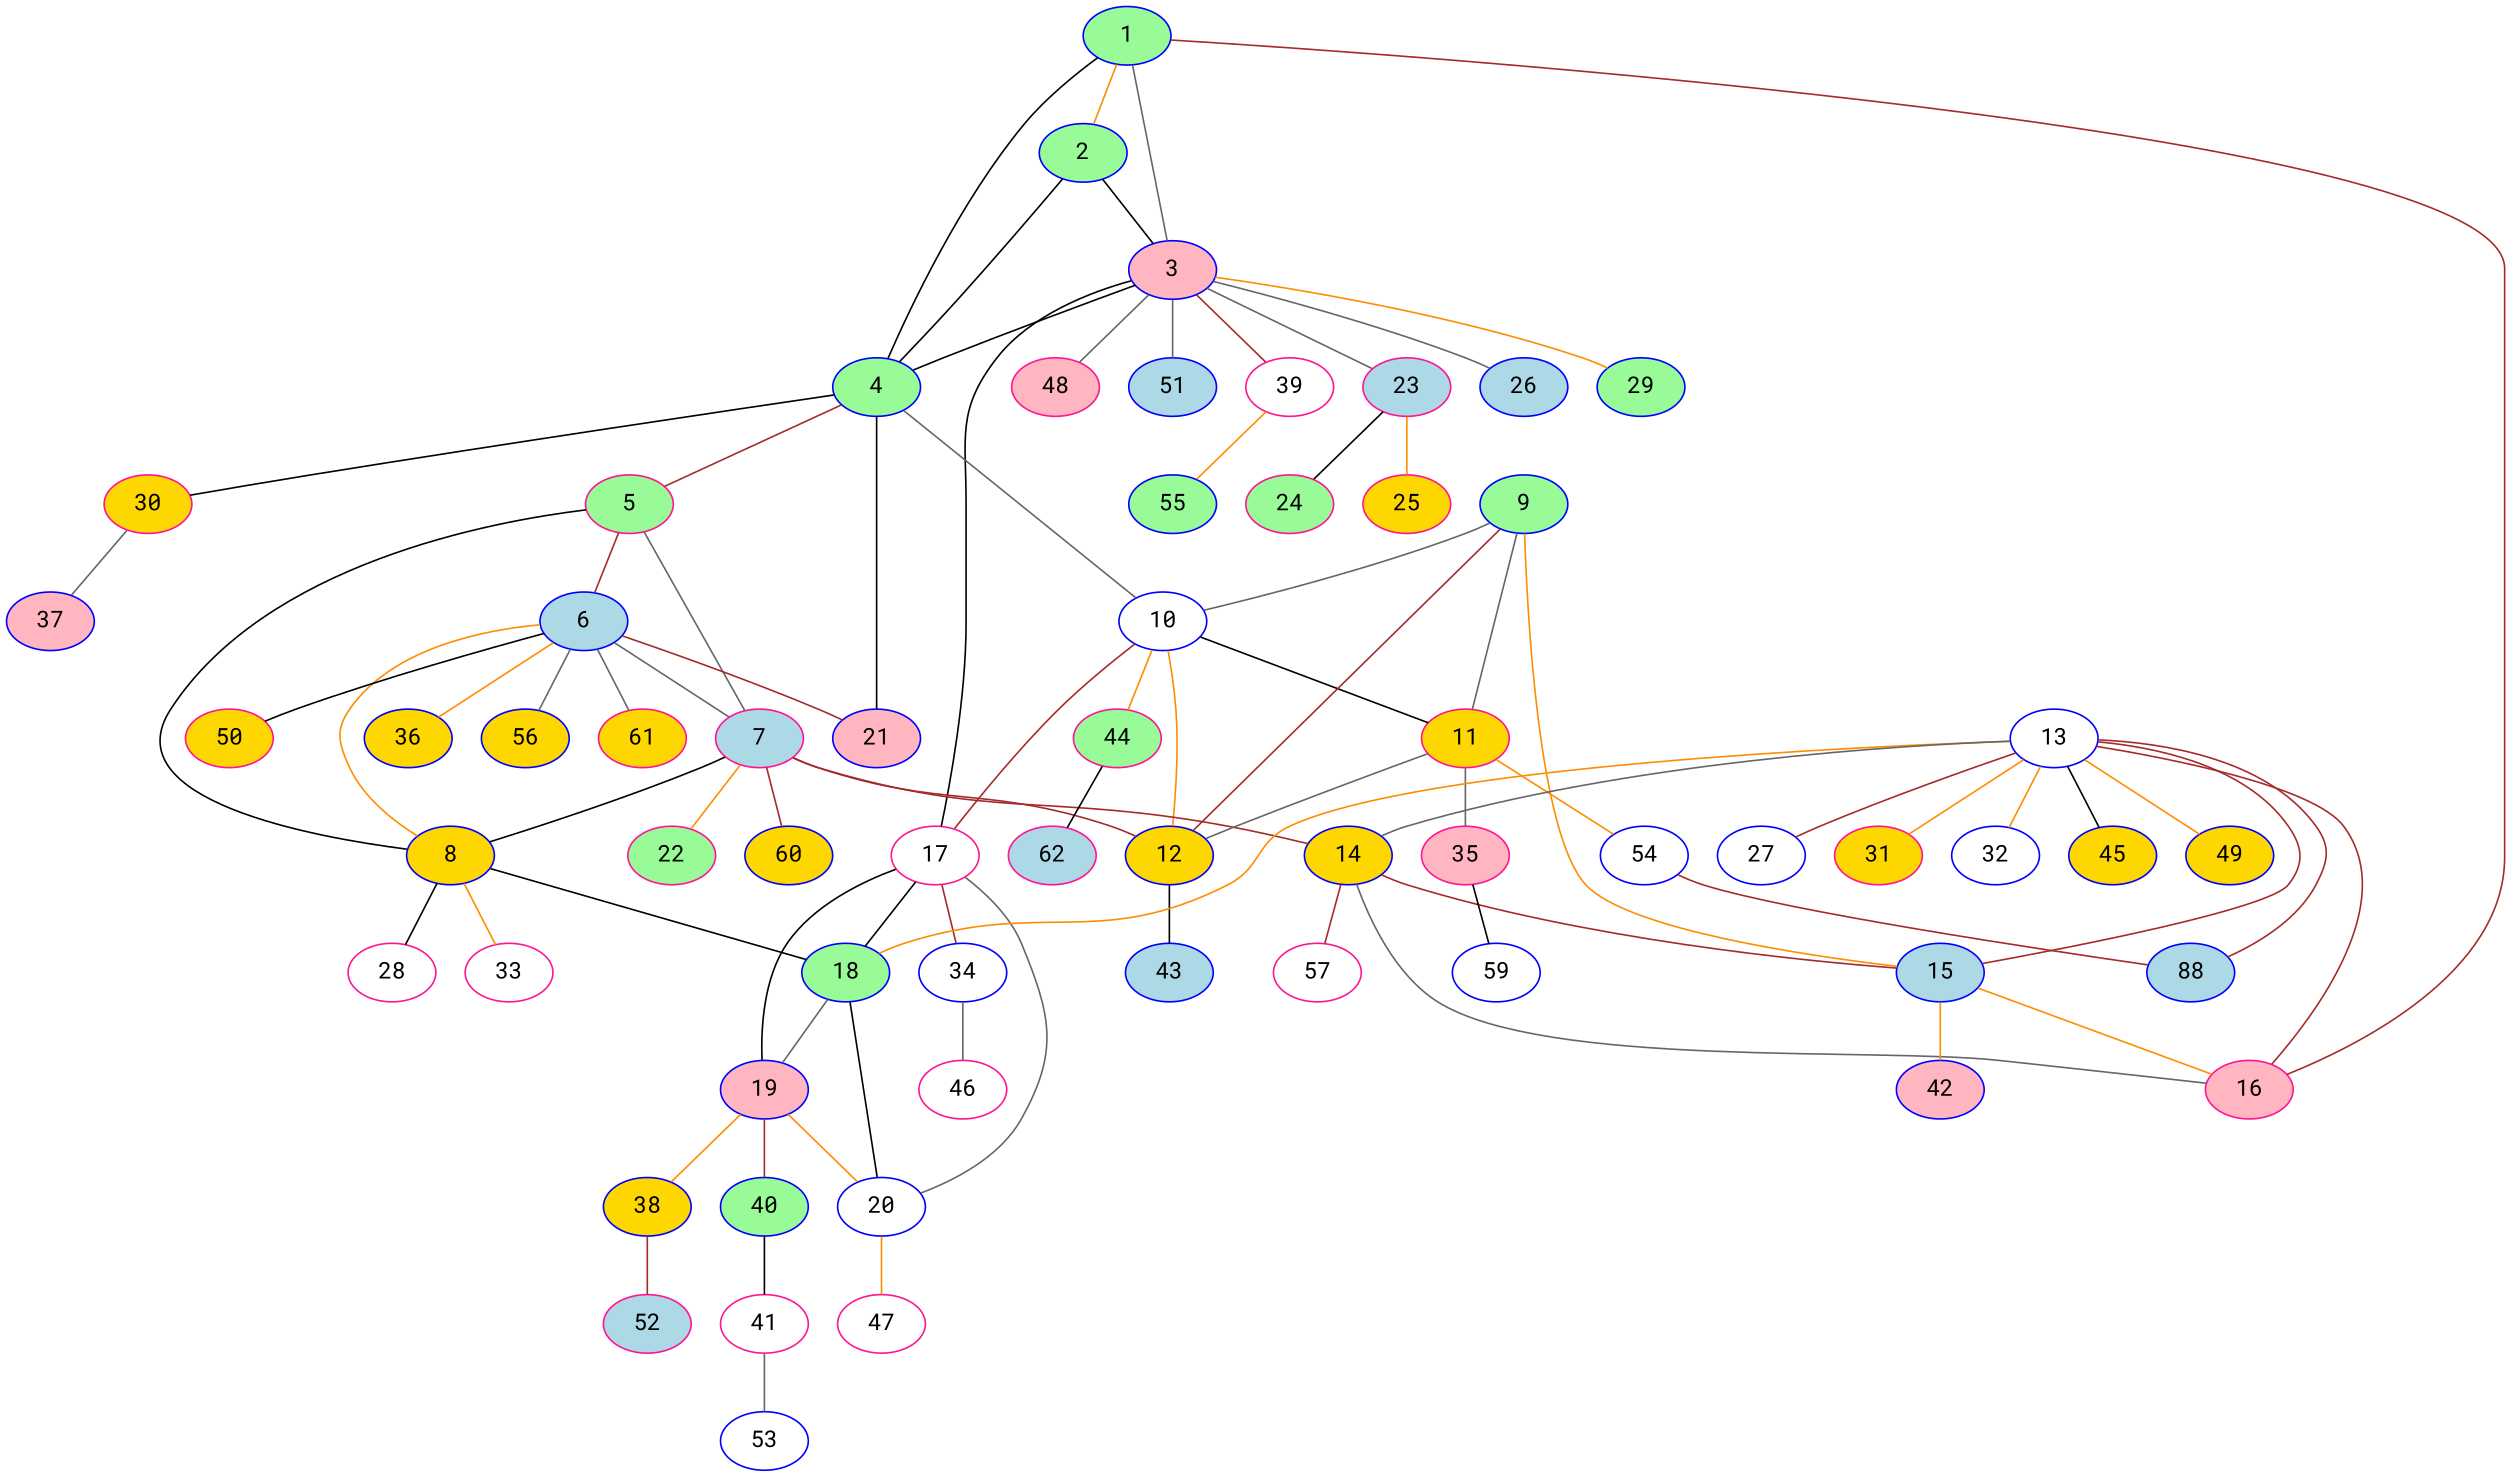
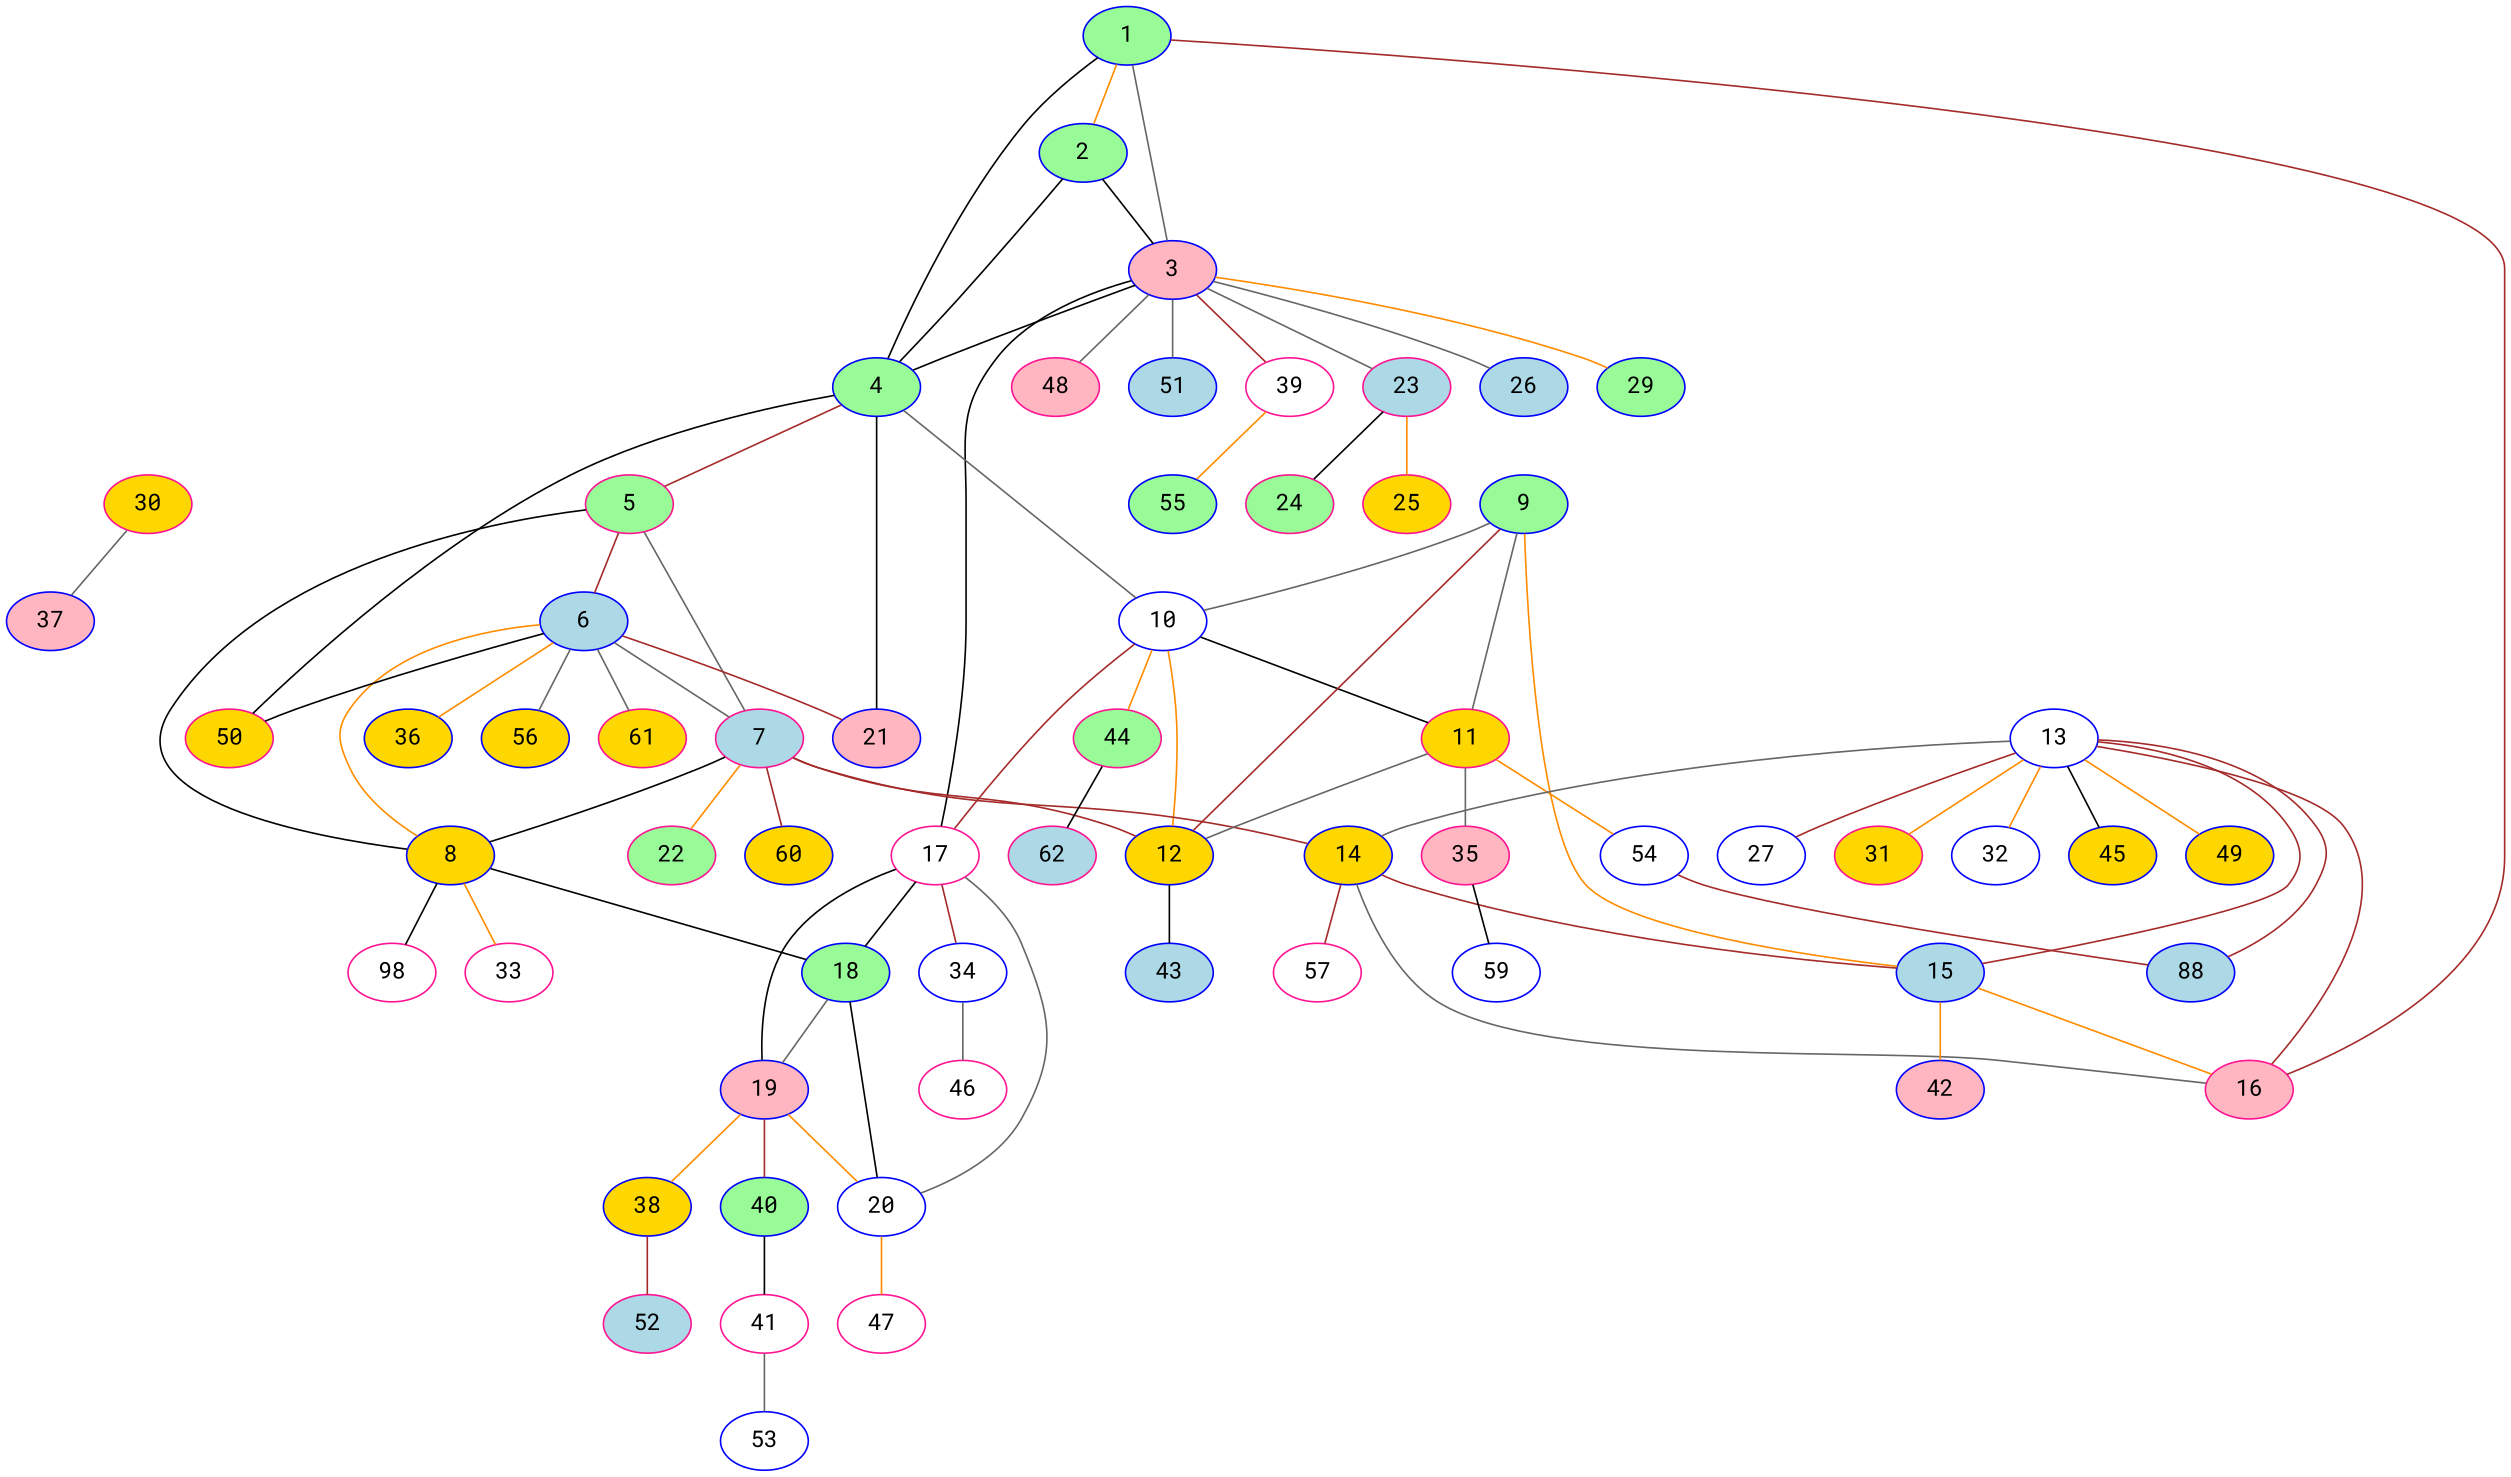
(512, 443) -> (517, 505)
(1426, 790) -> none
(392, 973) -> (392, 973)
